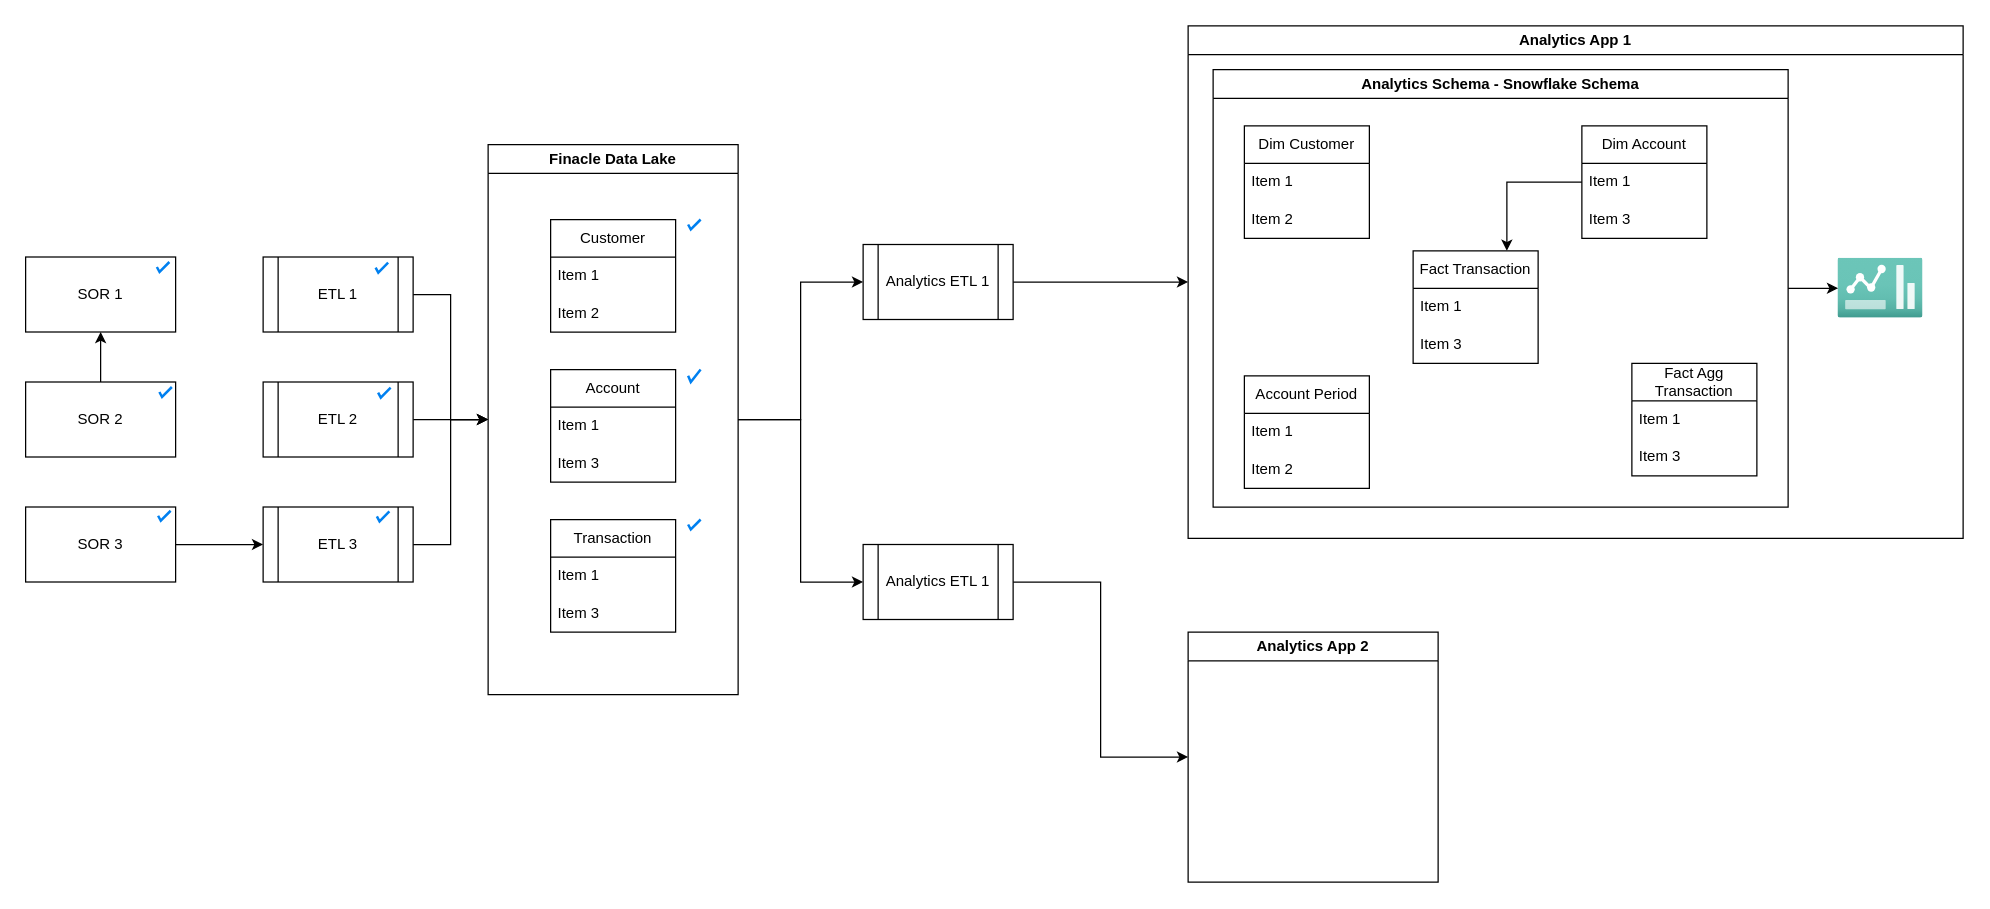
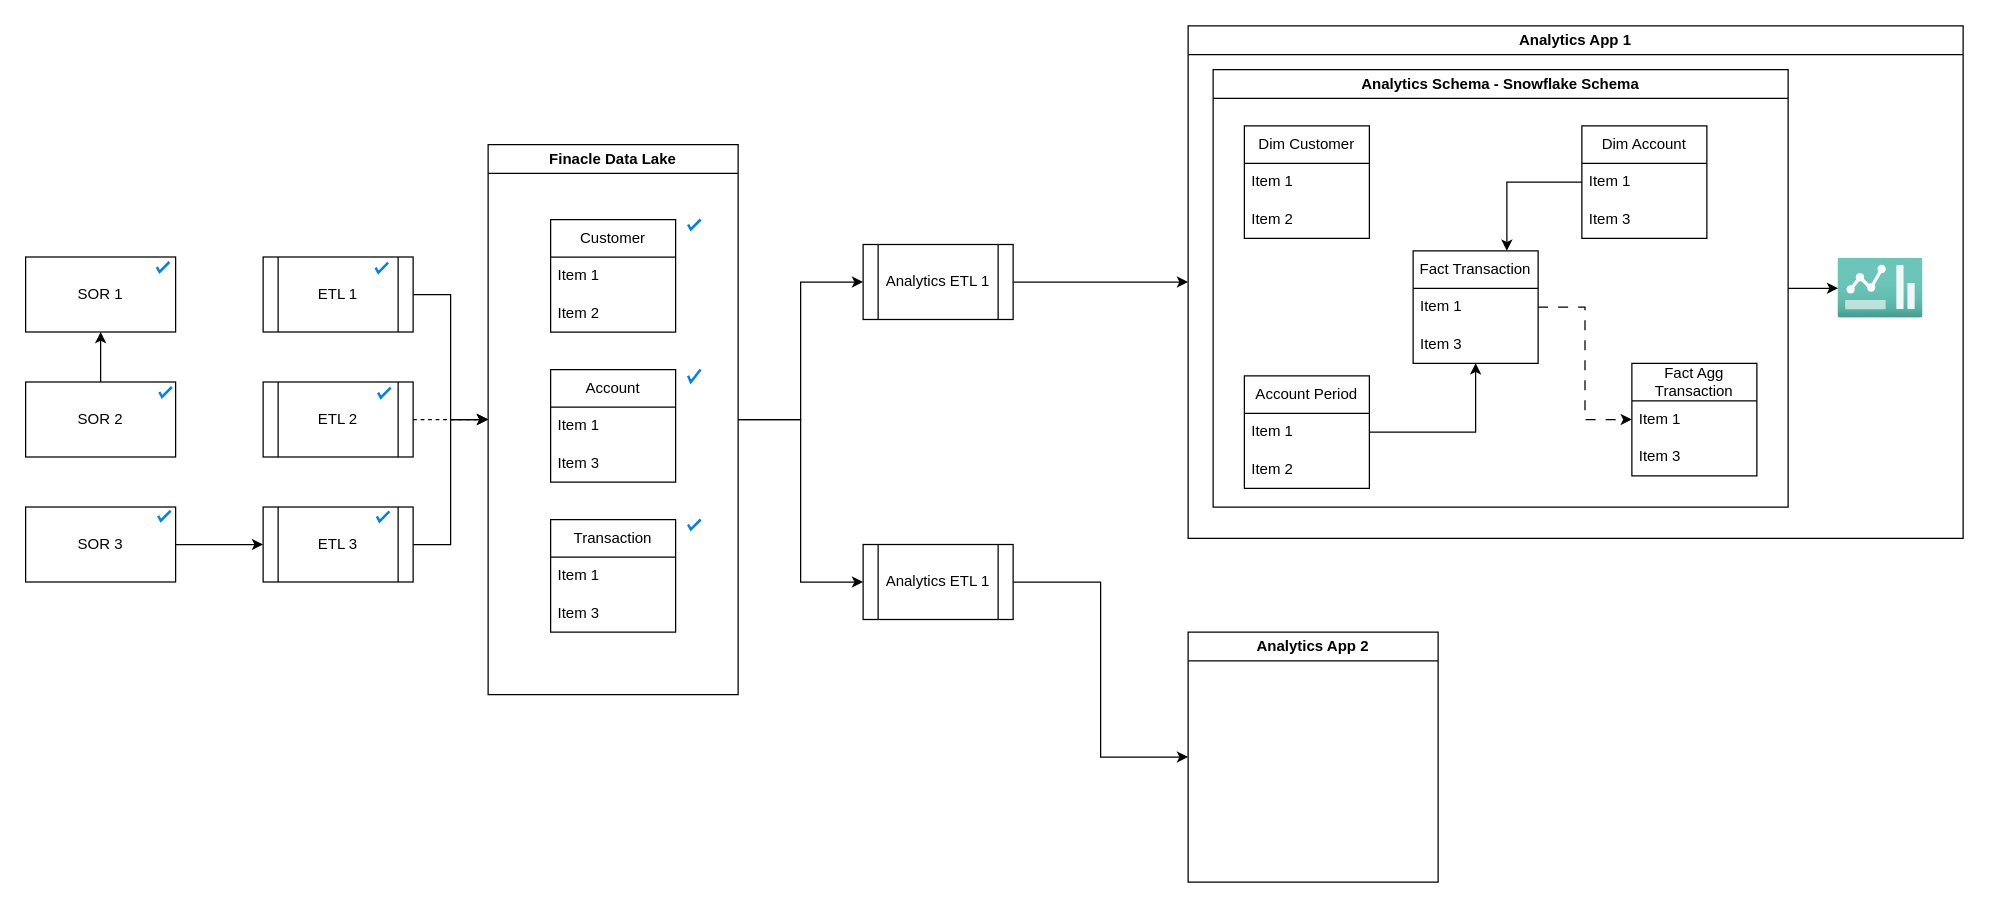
(431, 419) -> (431, 419)
none -> (1594, 419)
none -> (1454, 432)
